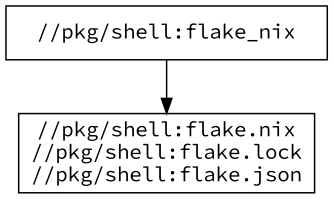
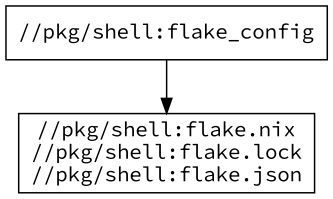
(167, 33) -> (167, 33)
